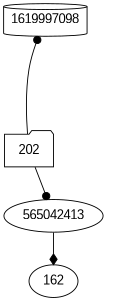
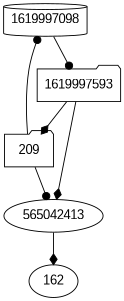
none -> (79, 85)
(29, 151) -> (29, 151)
